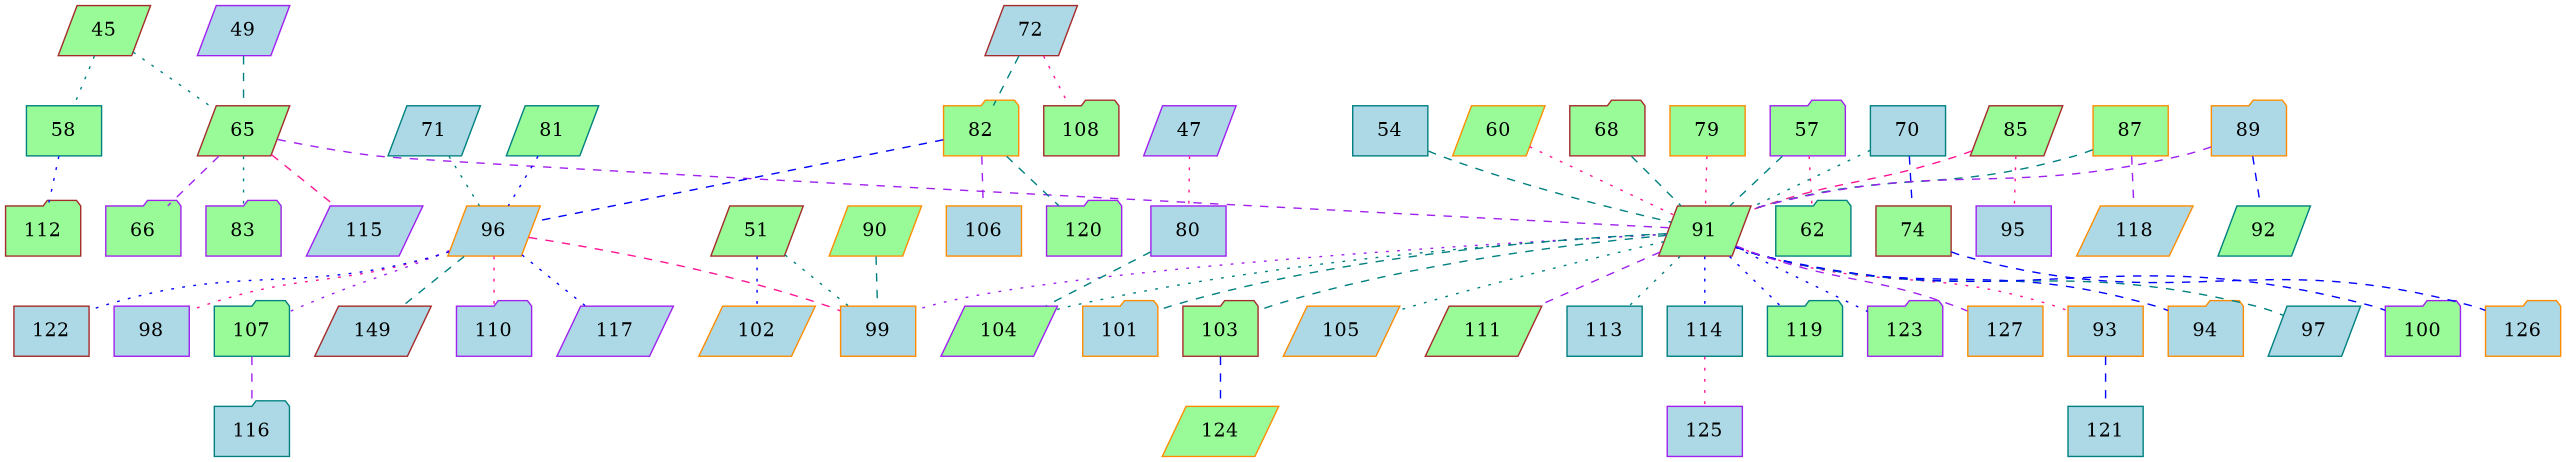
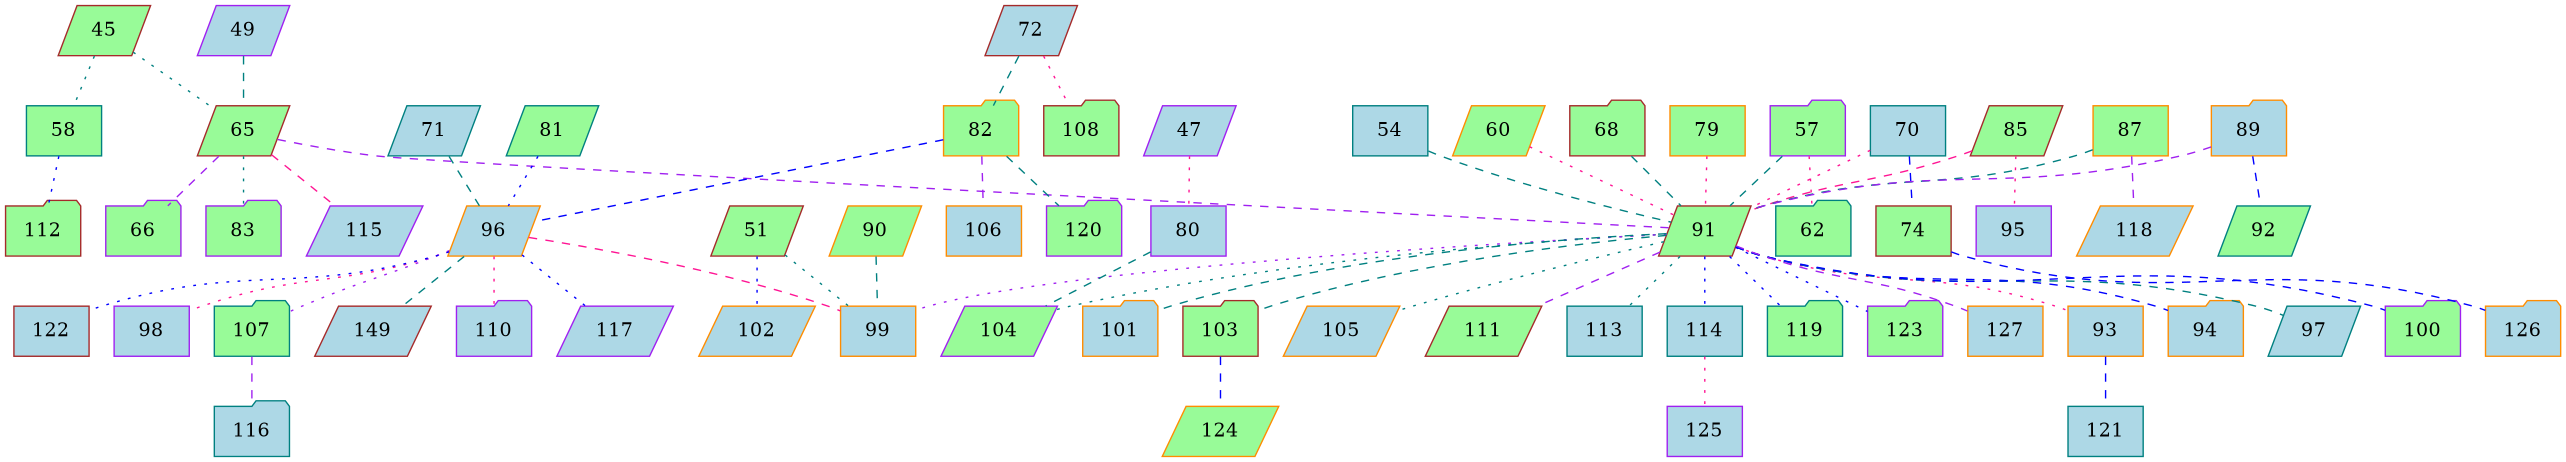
(1819, 175) -> (1819, 175)
(464, 181) -> (464, 181)
